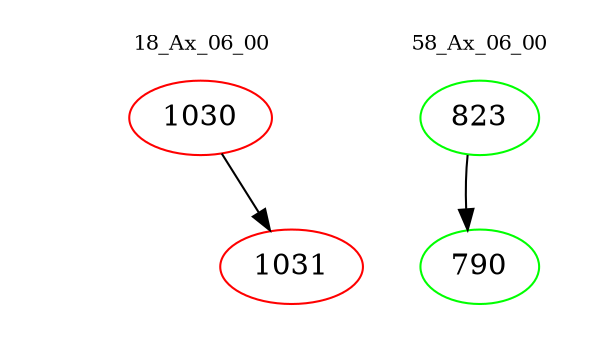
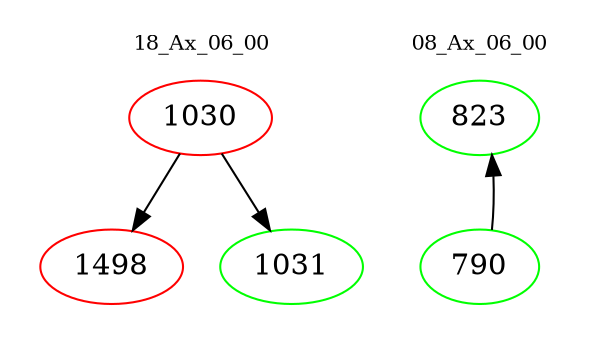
(480, 44) -> (480, 44)
(466, 182) -> (494, 203)
none -> (112, 267)
(292, 267) -> (292, 267)
